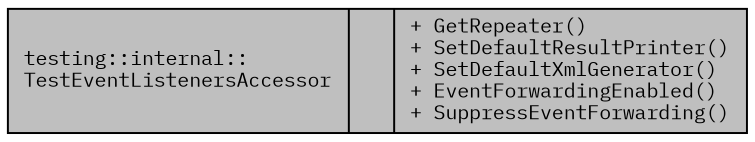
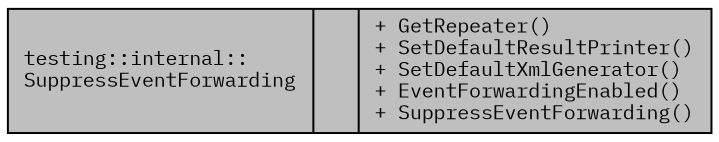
(178, 81) -> (161, 81)
